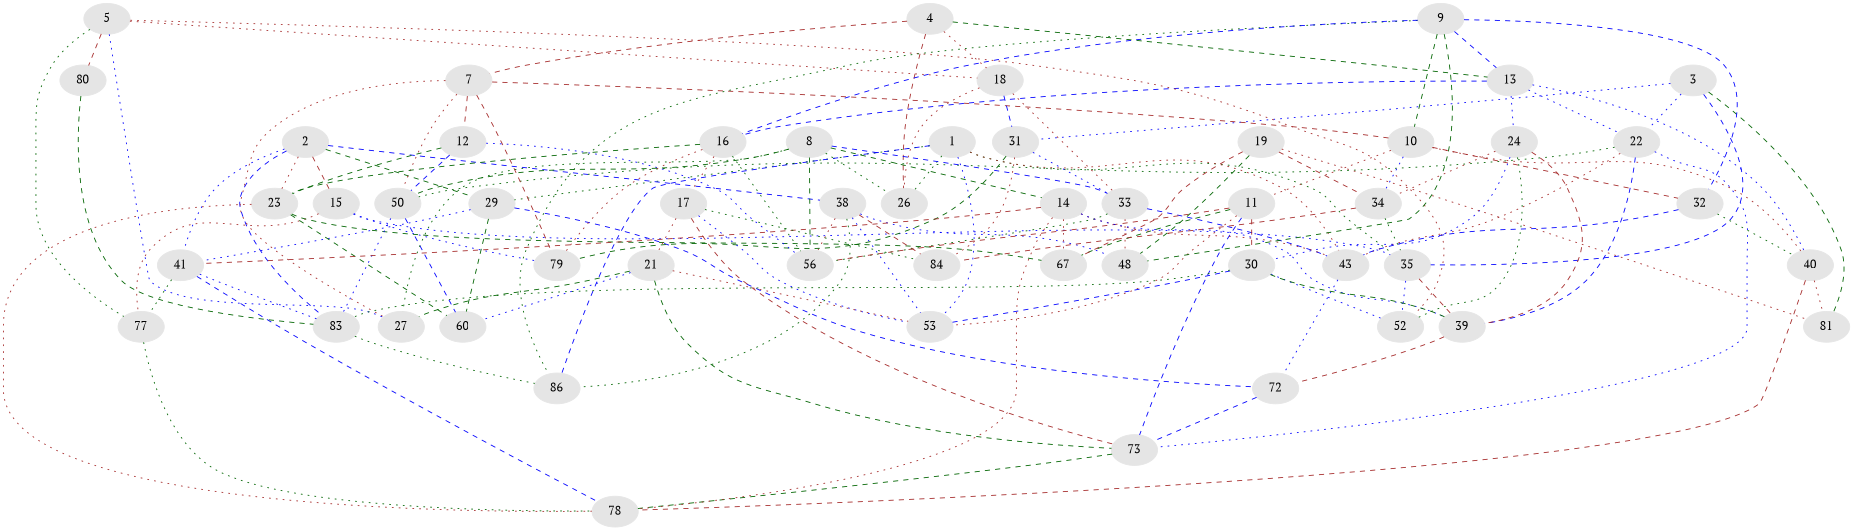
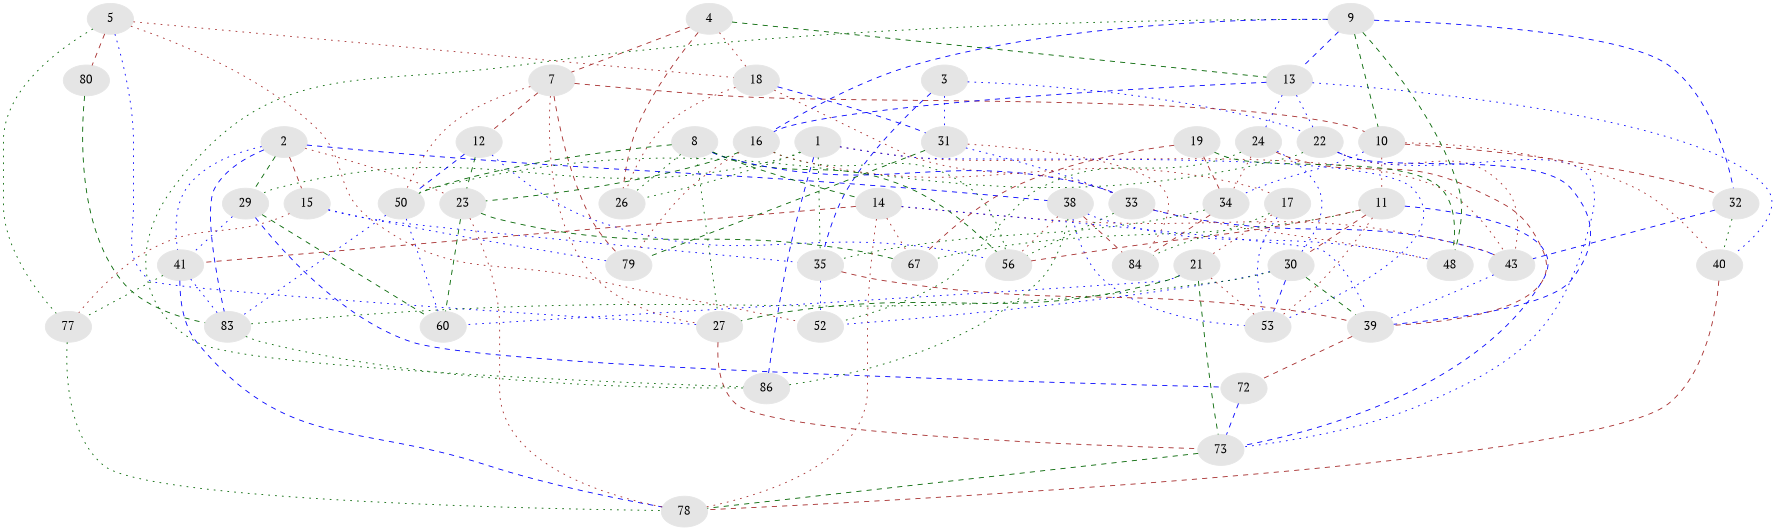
(1155, 230) -> (1137, 235)
(430, 265) -> (422, 265)
(1311, 327) -> (1442, 297)
(1827, 327) -> none
(883, 363) -> (932, 436)
